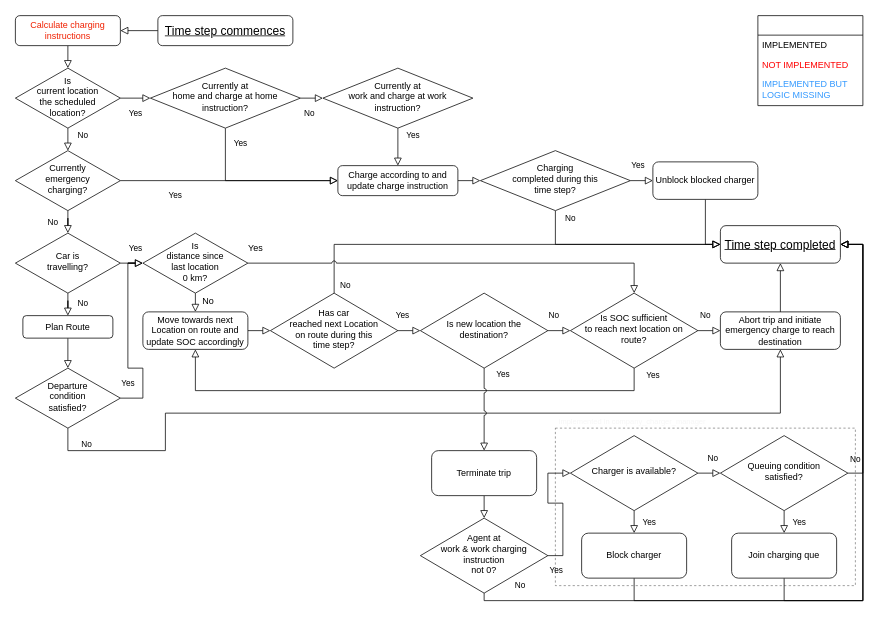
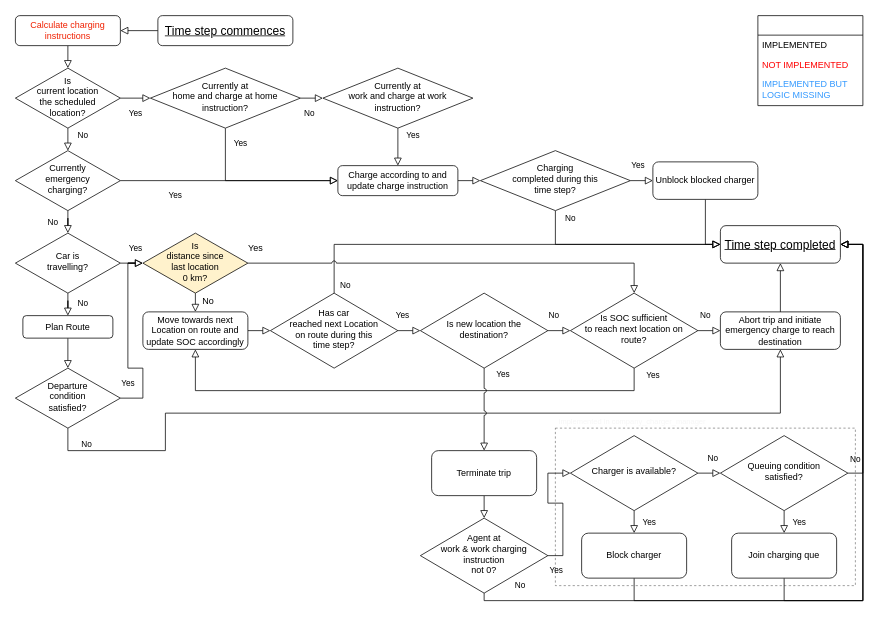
(195, 263) -> (195, 263)
